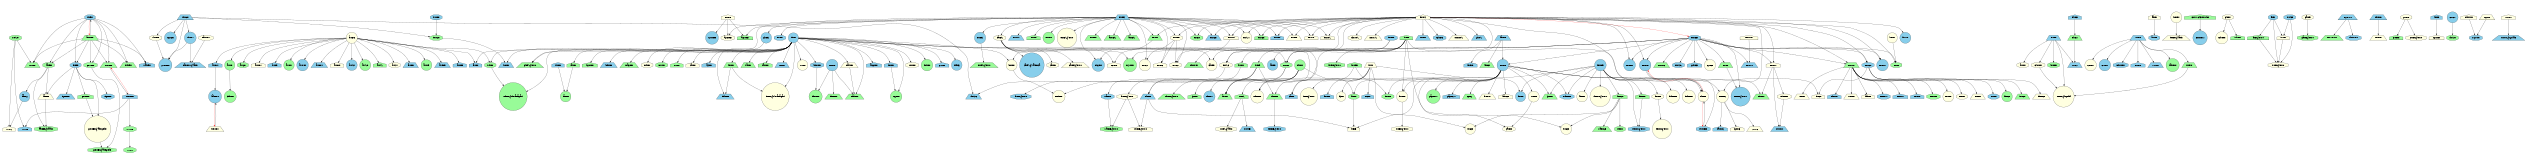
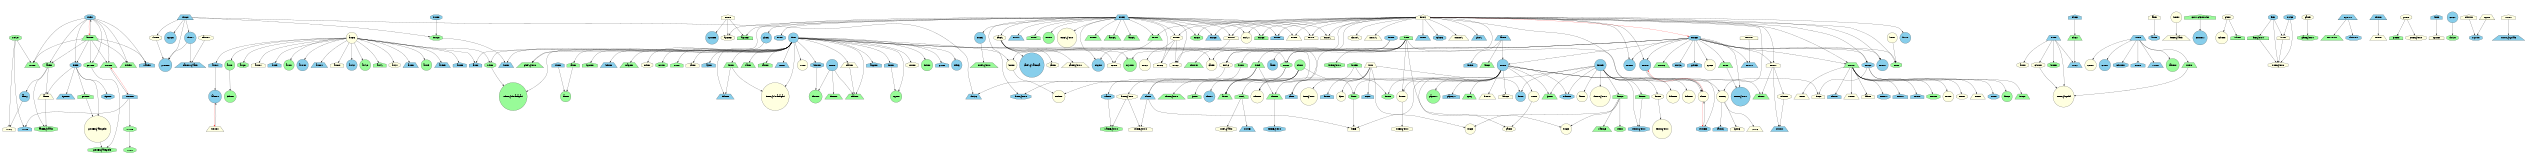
(1145, 36) -> (1016, 22)
(2041, 97) -> none
